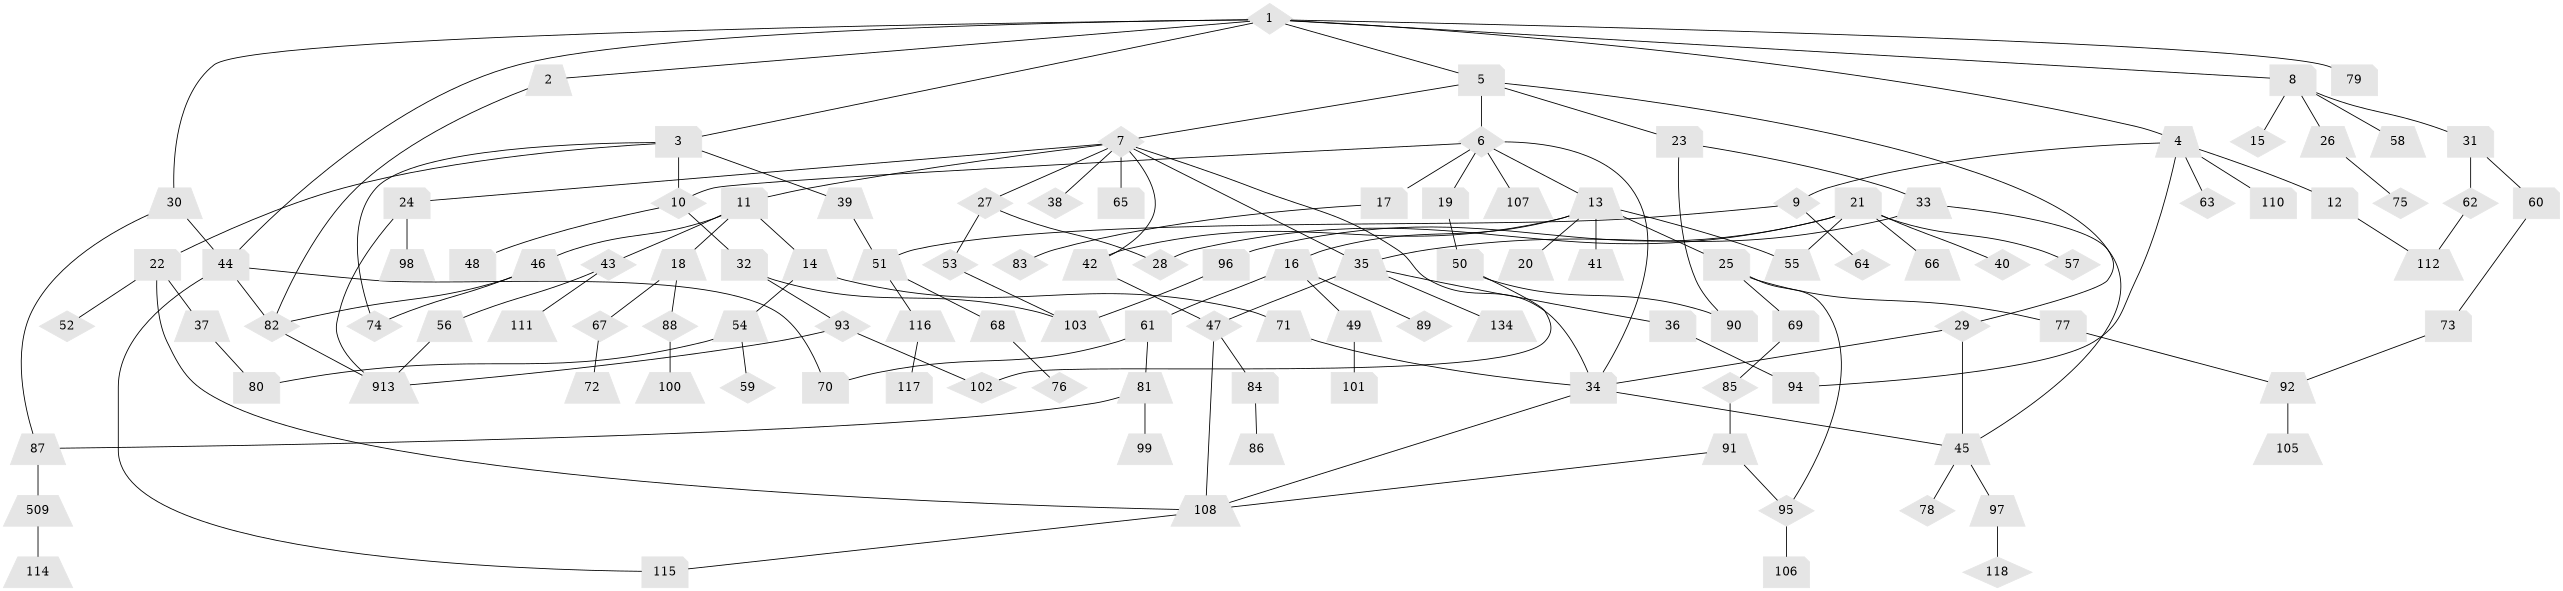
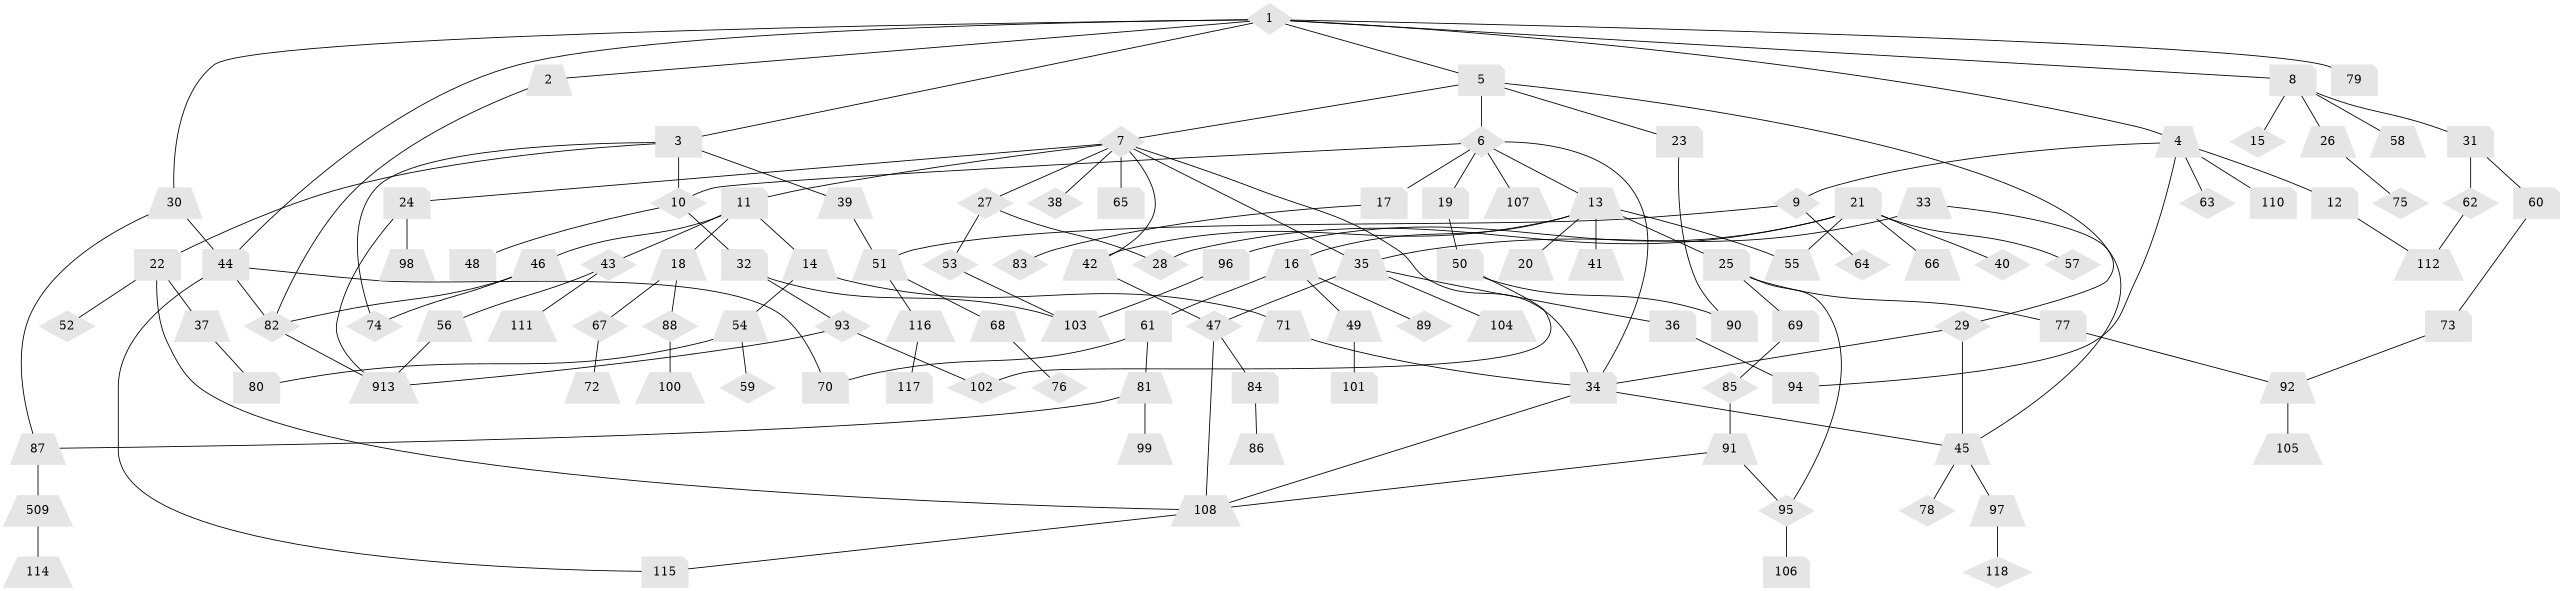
(1805, 166) -> none
(1502, 326) -> (1502, 326)
